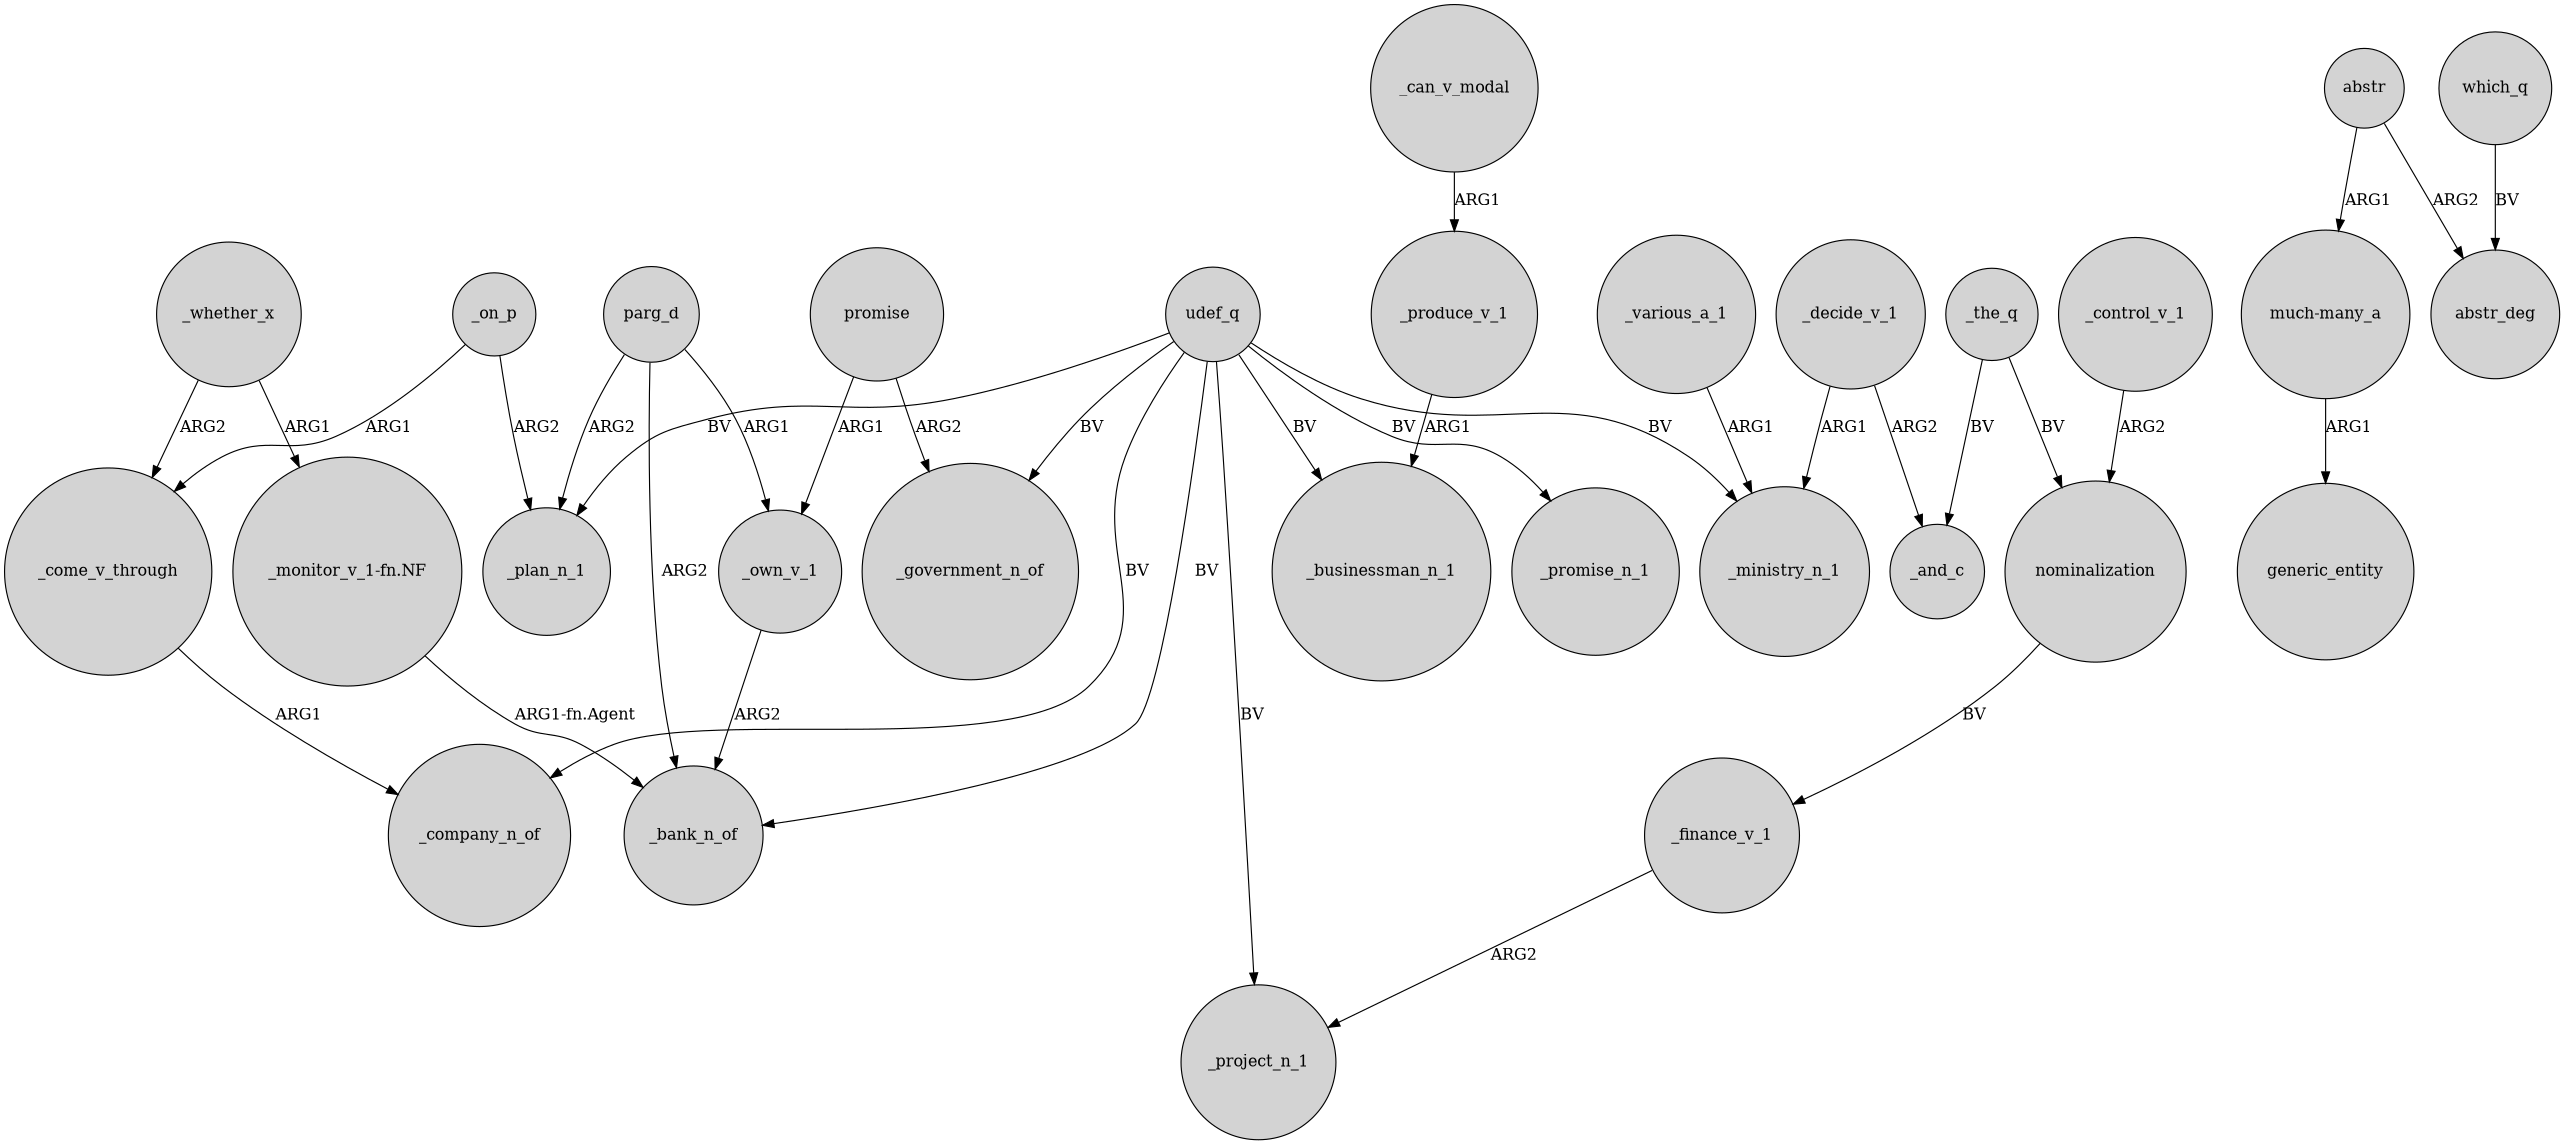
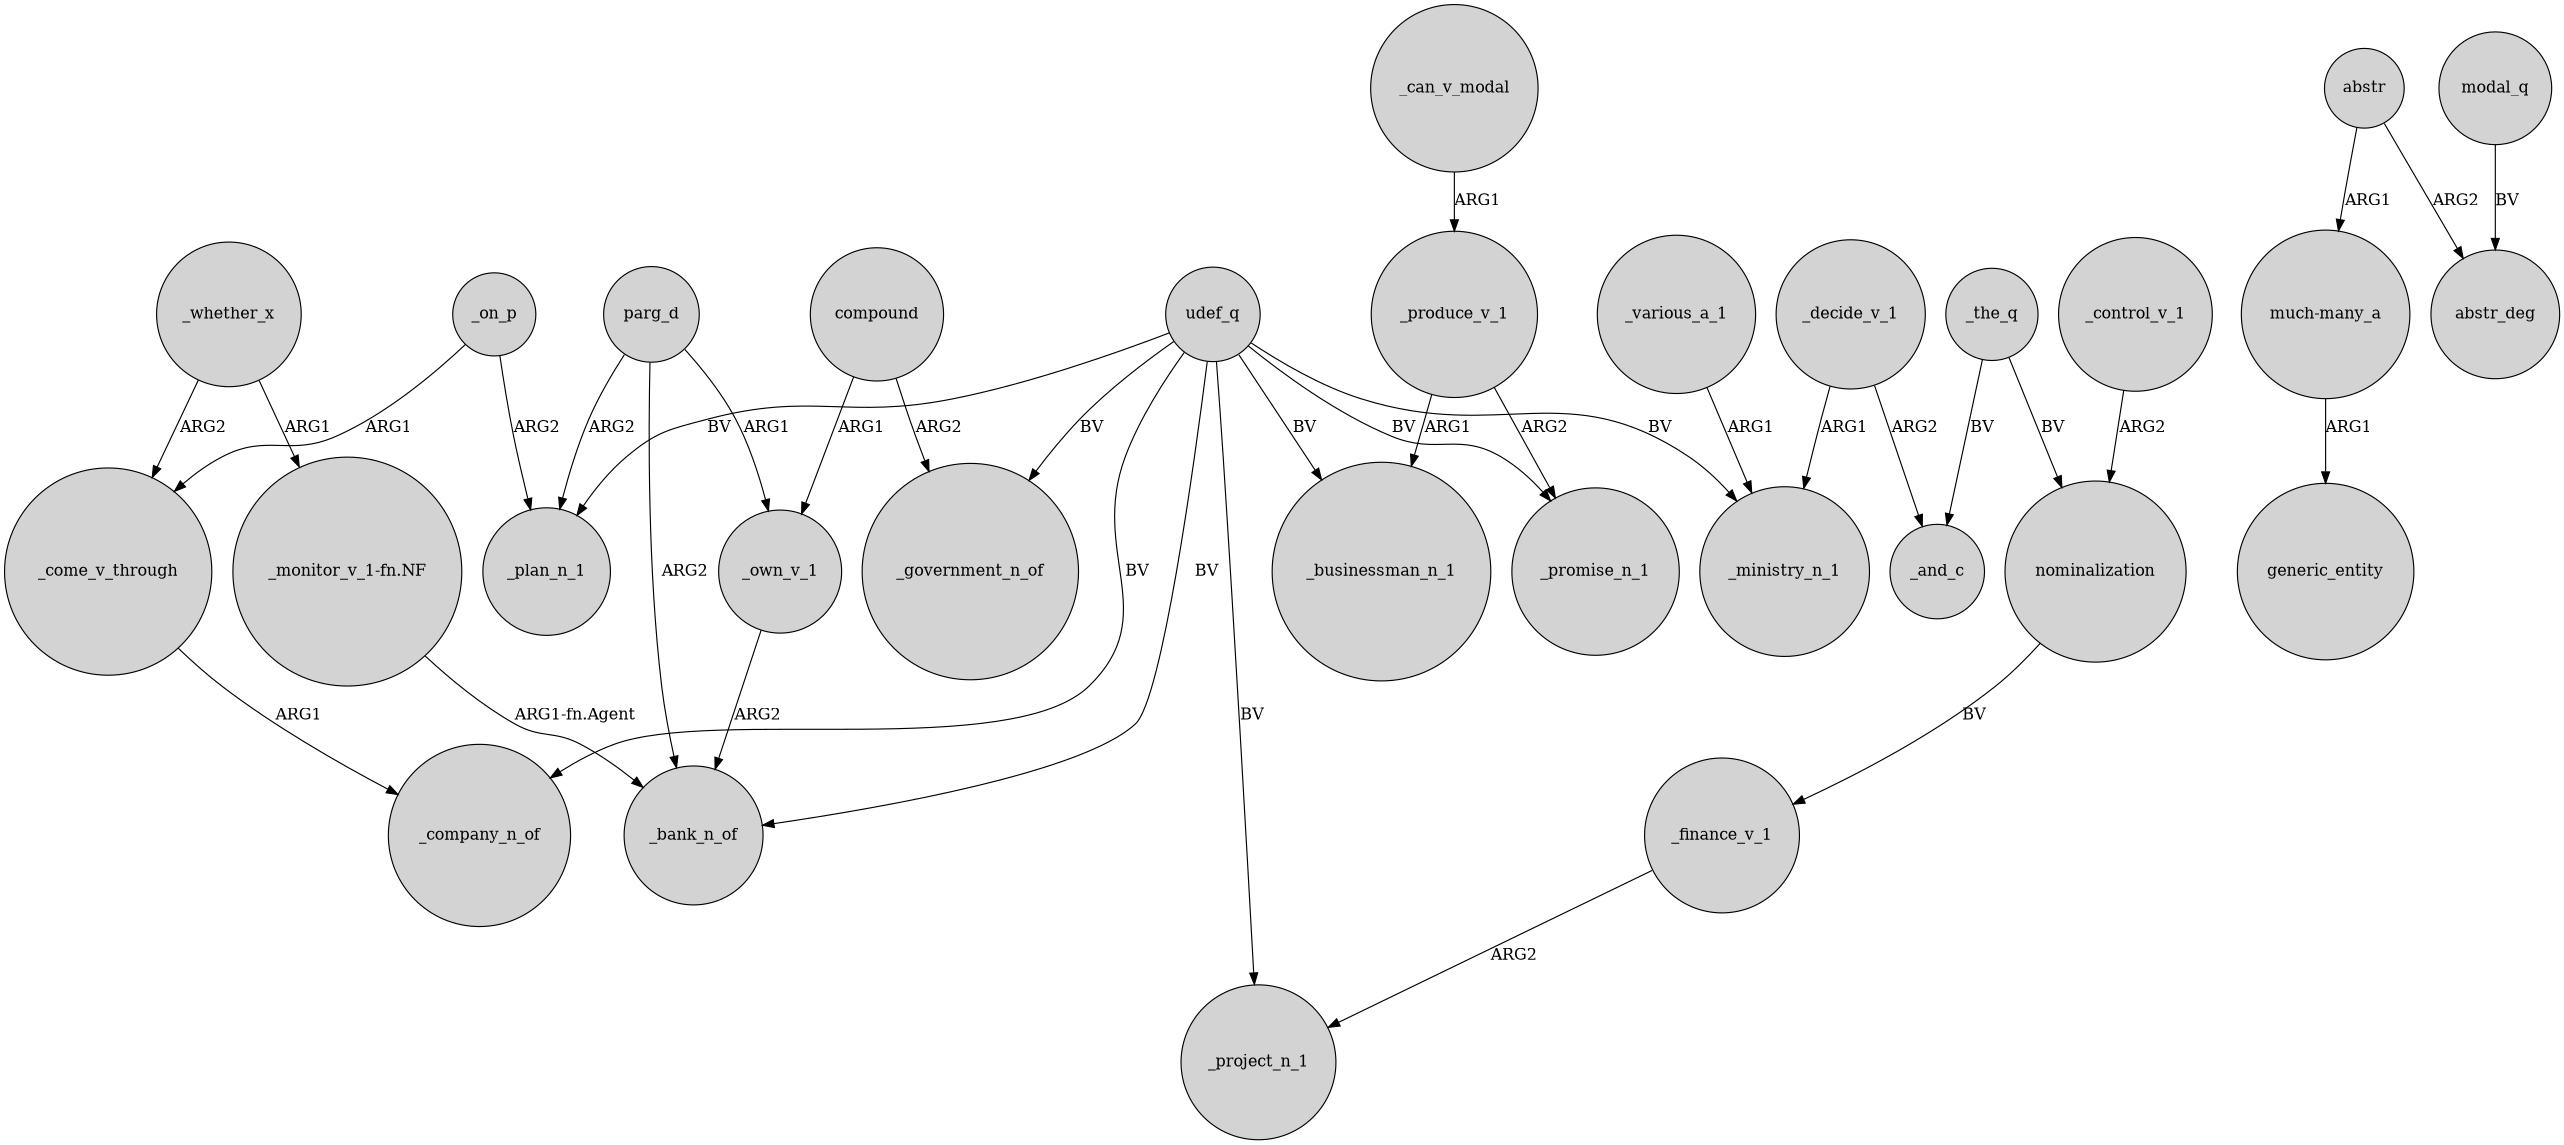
(2495, 88) -> (2495, 88)
(877, 314) -> (877, 314)
none -> (1522, 437)
